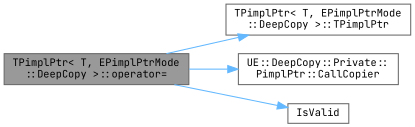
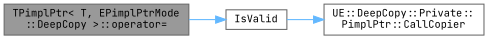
(318, 20) -> none
(208, 69) -> (300, 20)
